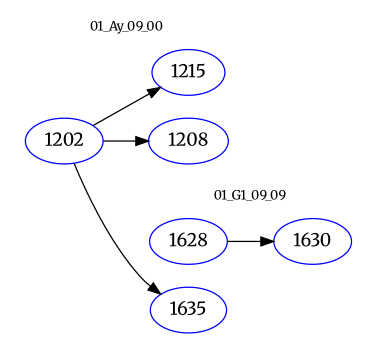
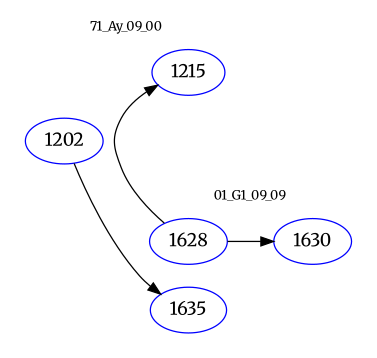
(127, 27) -> (127, 27)
(121, 110) -> (118, 159)
(188, 141) -> none
